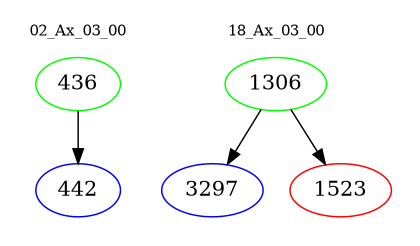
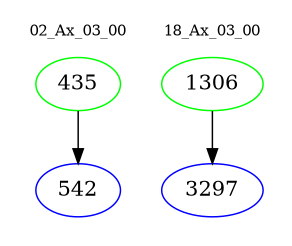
(78, 84) -> (78, 84)
(78, 190) -> (78, 190)
(341, 190) -> none
